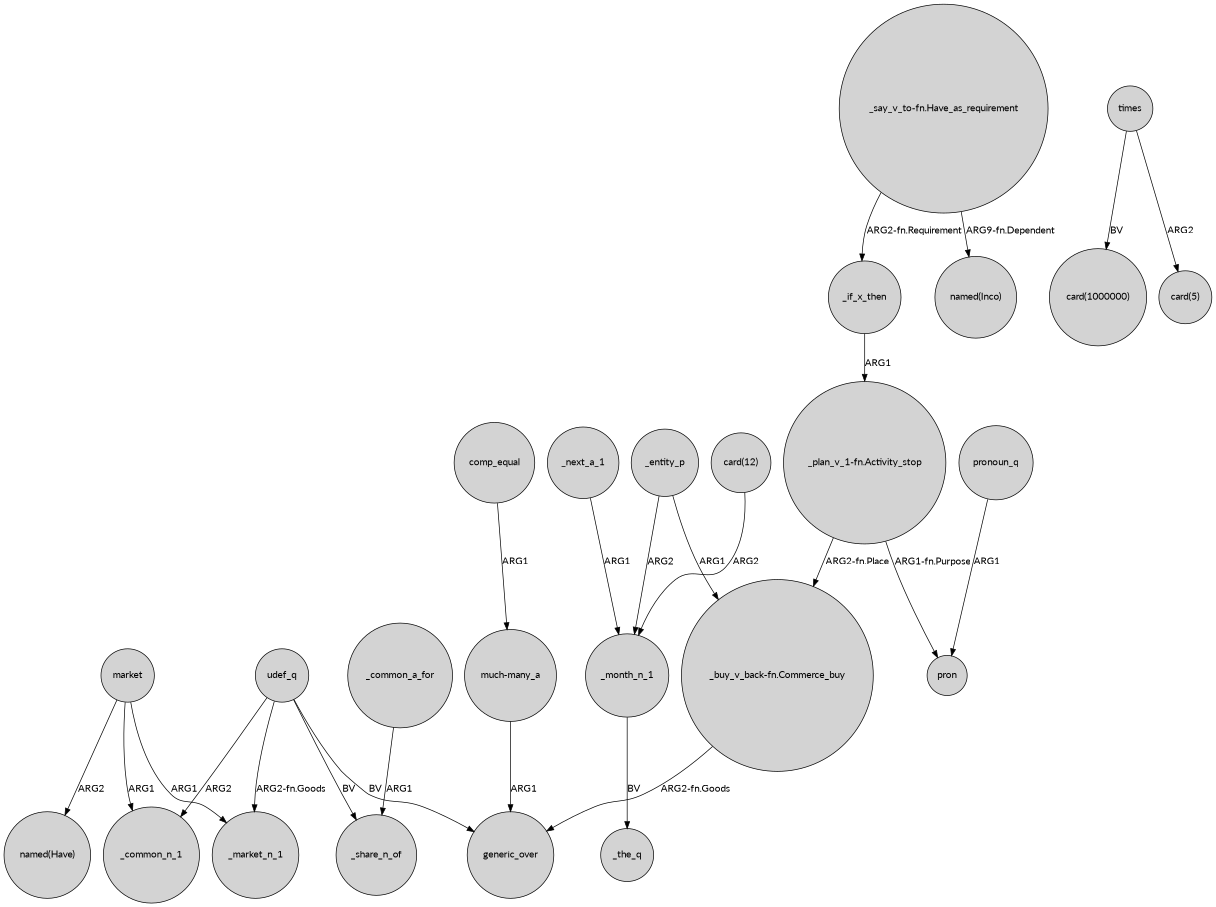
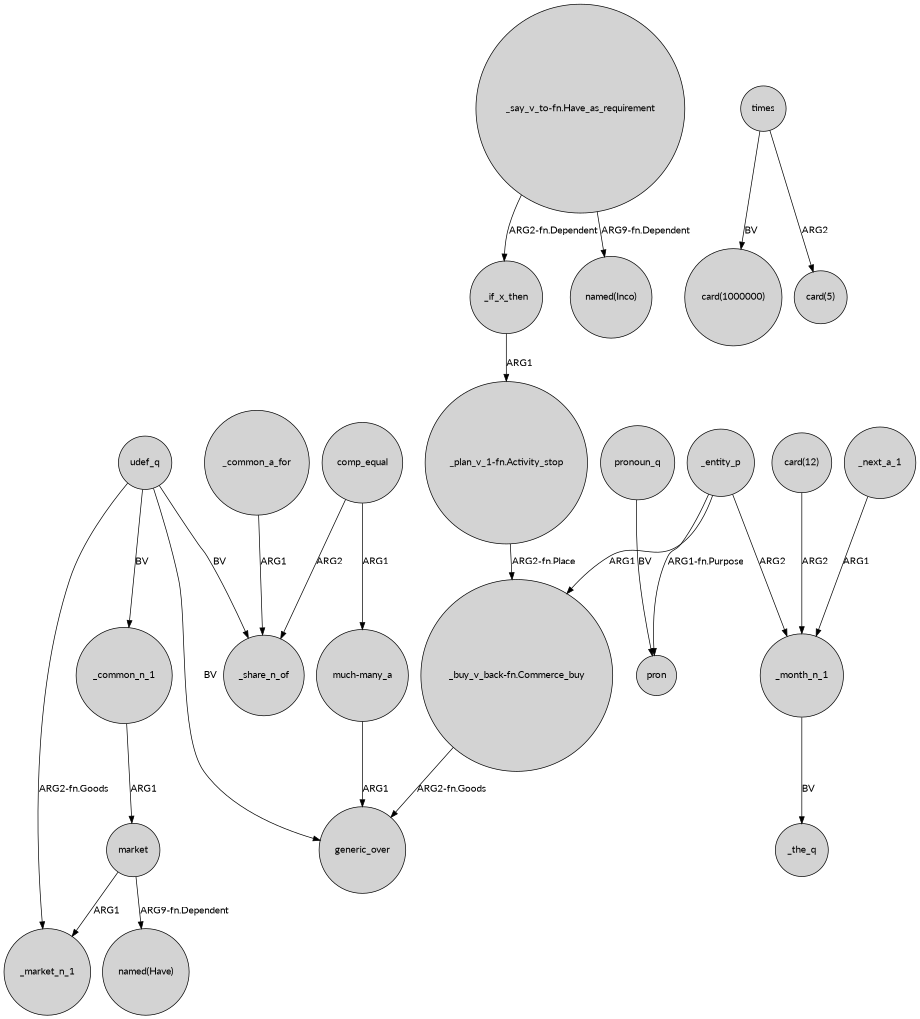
(914, 231) -> (553, 231)
(987, 562) -> (645, 562)
none -> (315, 566)
(908, 597) -> (664, 565)
(124, 753) -> (129, 770)
(91, 789) -> (185, 911)
(218, 789) -> (142, 562)
